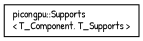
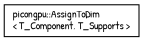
(72, 21) -> (72, 21)
